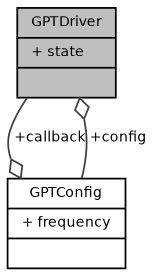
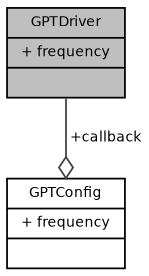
(59, 52) -> (66, 52)
(86, 149) -> none
